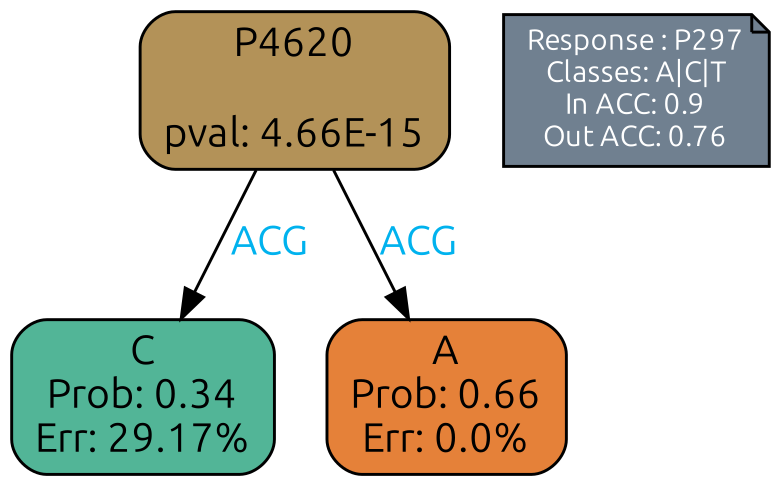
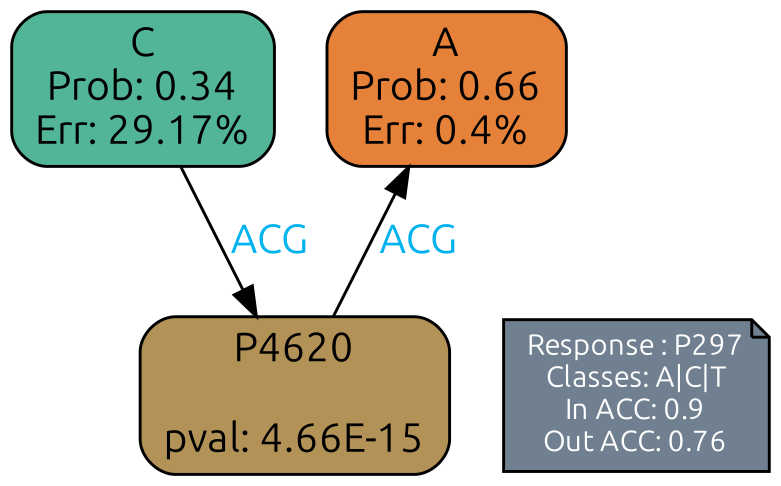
(225, 231) -> (212, 228)
(447, 397) -> (447, 89)
